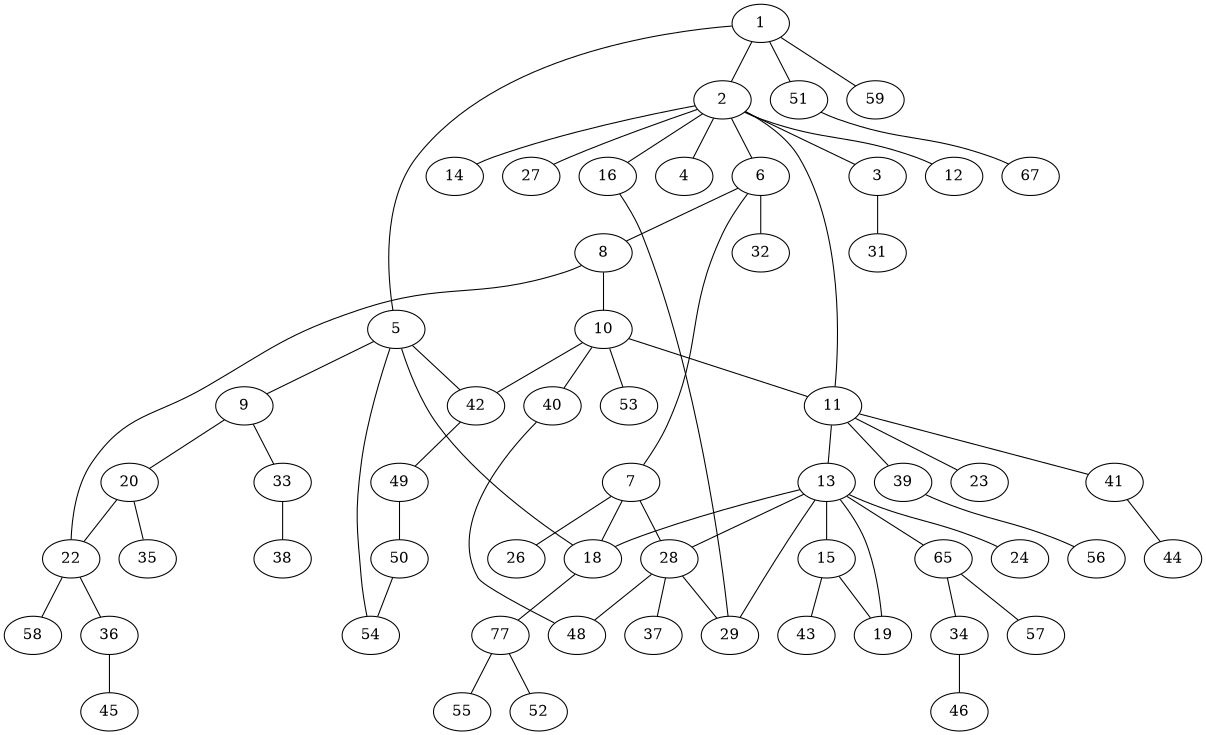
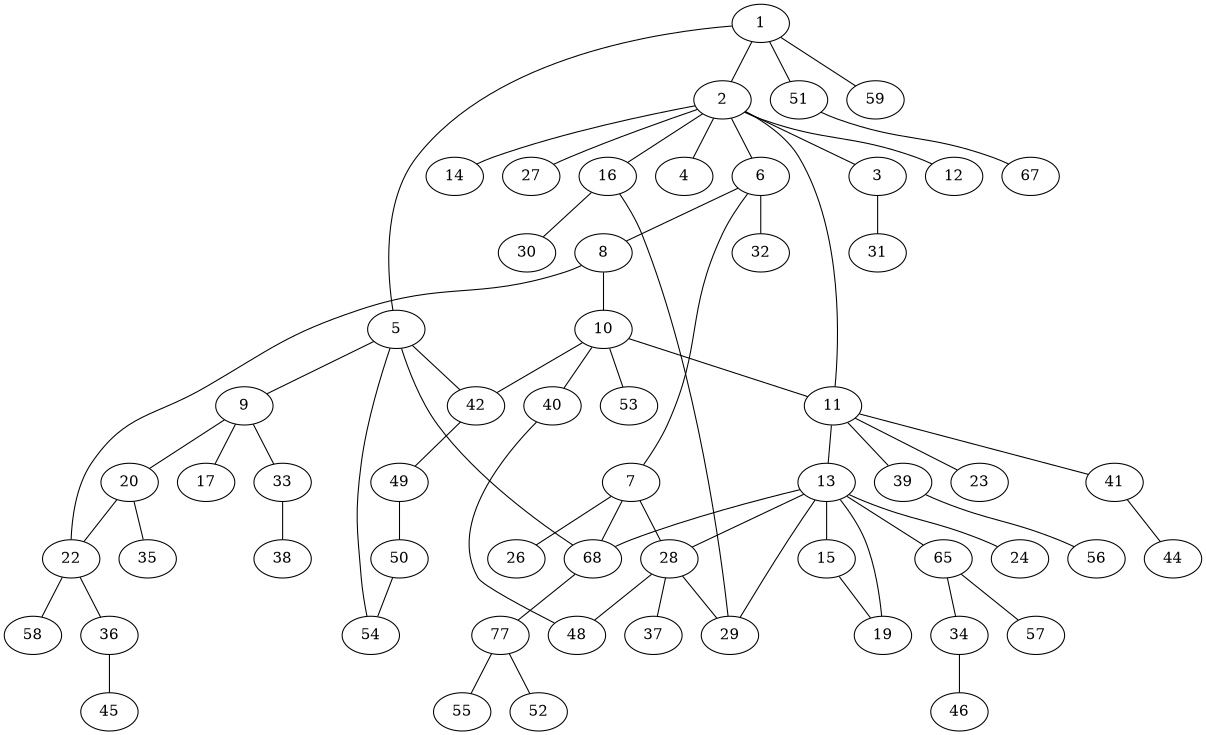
none -> (527, 253)
none -> (206, 482)
(593, 559) -> (593, 559)
(806, 635) -> none
